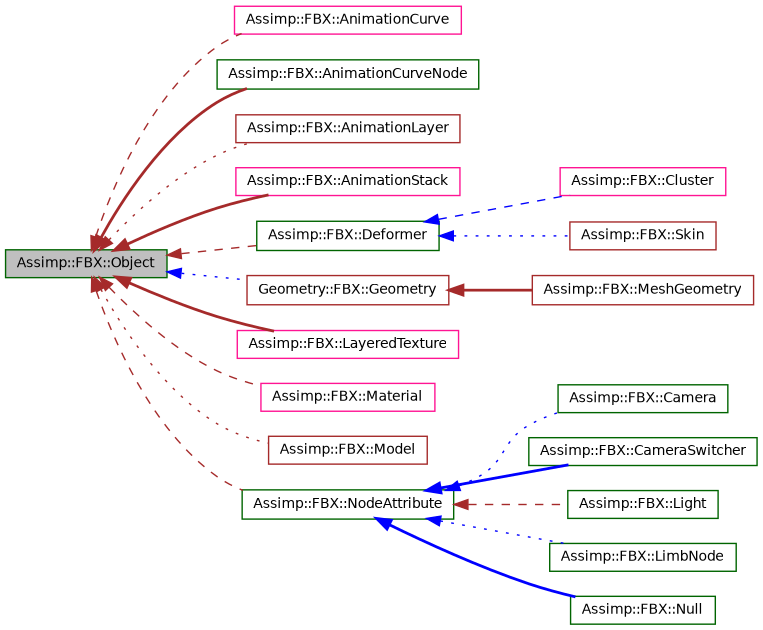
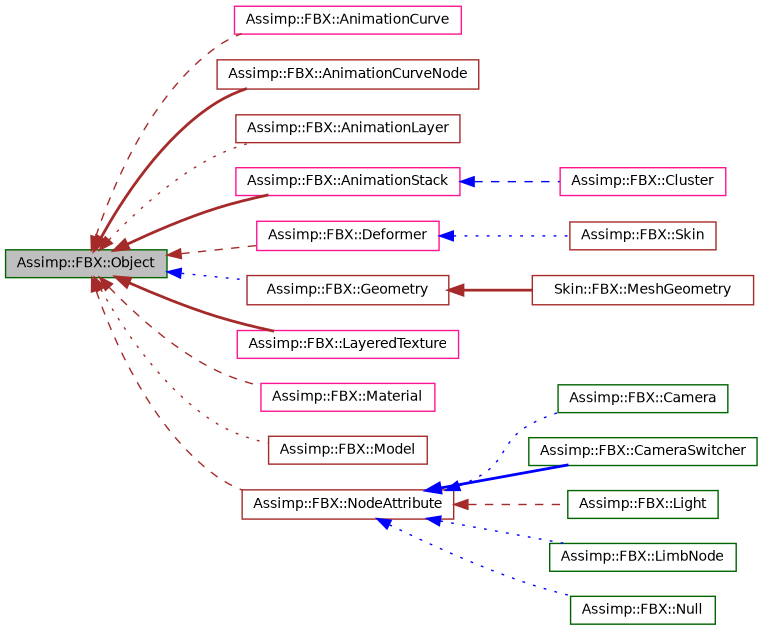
(348, 74) -> (348, 74)
(504, 207) -> (517, 182)
(348, 236) -> (348, 236)
(348, 290) -> (348, 290)
(643, 290) -> (643, 290)
(348, 504) -> (348, 504)
(481, 566) -> (481, 566)
